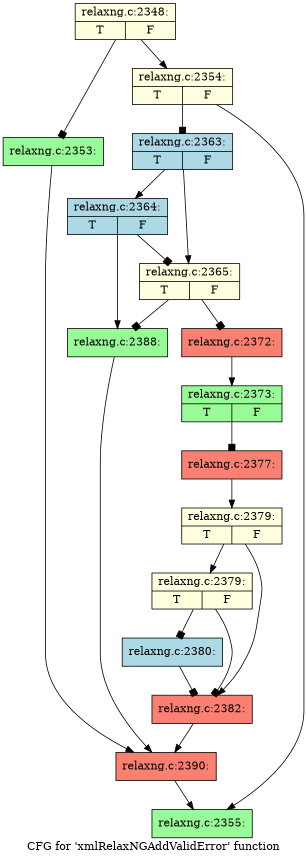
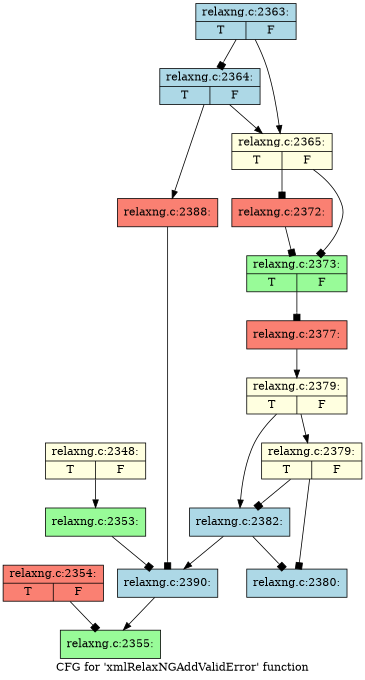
(151, 51) -> none
(90, 85) -> (96, 489)
(183, 87) -> (53, 583)
(183, 115) -> none
(153, 181) -> (230, 51)
(151, 247) -> (243, 116)
(154, 312) -> (342, 207)
(118, 343) -> (168, 213)
(232, 367) -> (288, 238)
(304, 451) -> (81, 613)
(45, 475) -> (129, 550)
(100, 558) -> (168, 394)
(185, 677) -> (266, 550)
(202, 709) -> (240, 522)
(166, 766) -> (168, 583)
